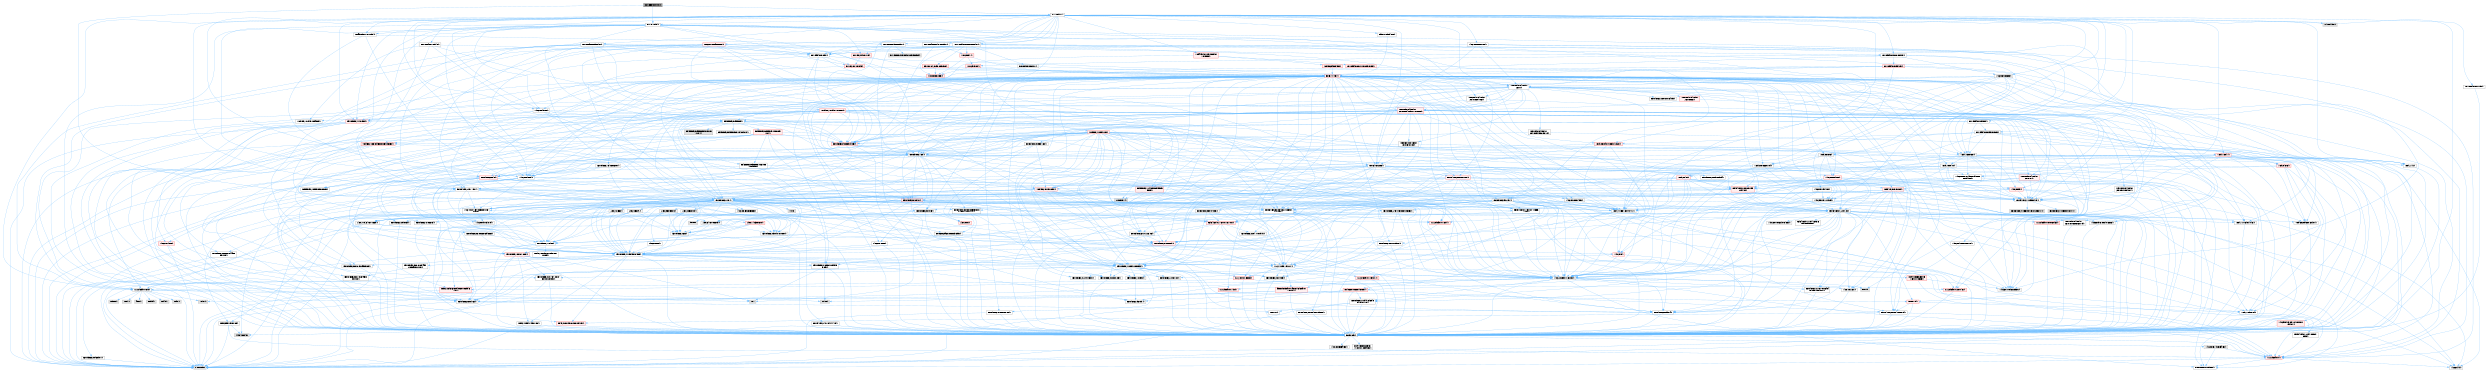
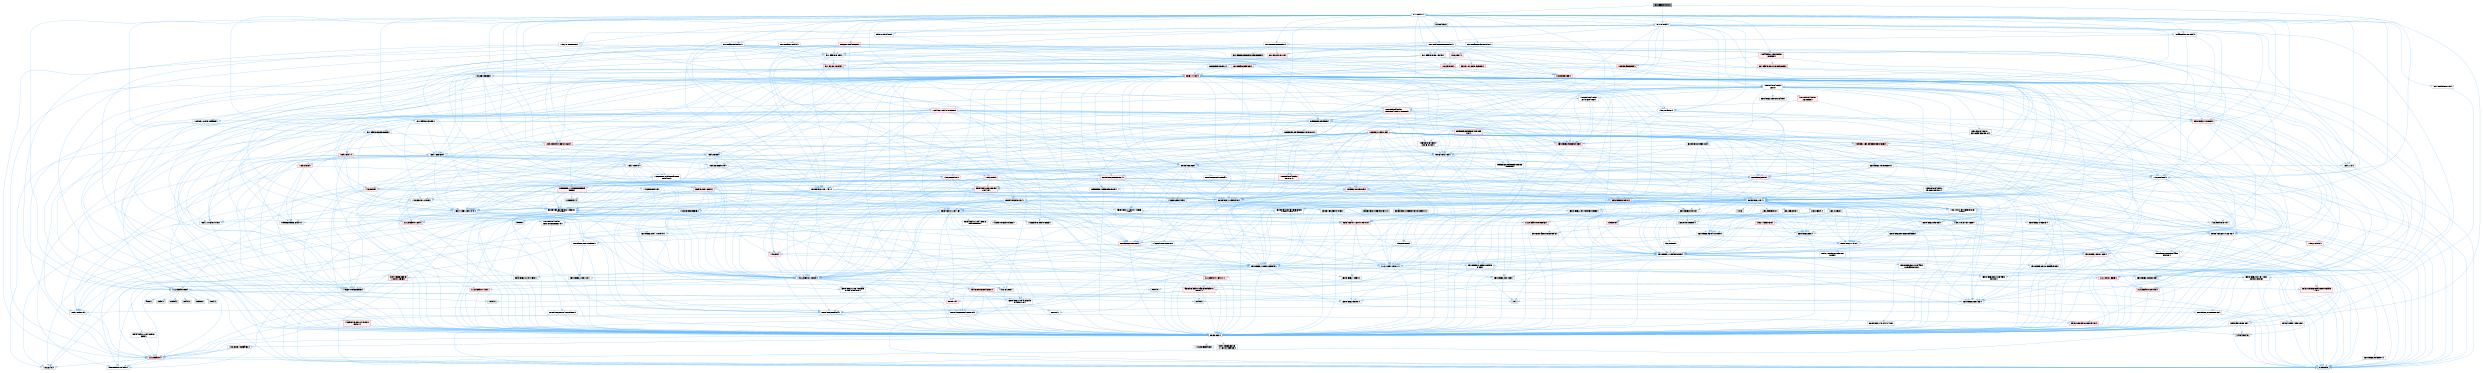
(699, 132) -> none
(1817, 290) -> (853, 290)
